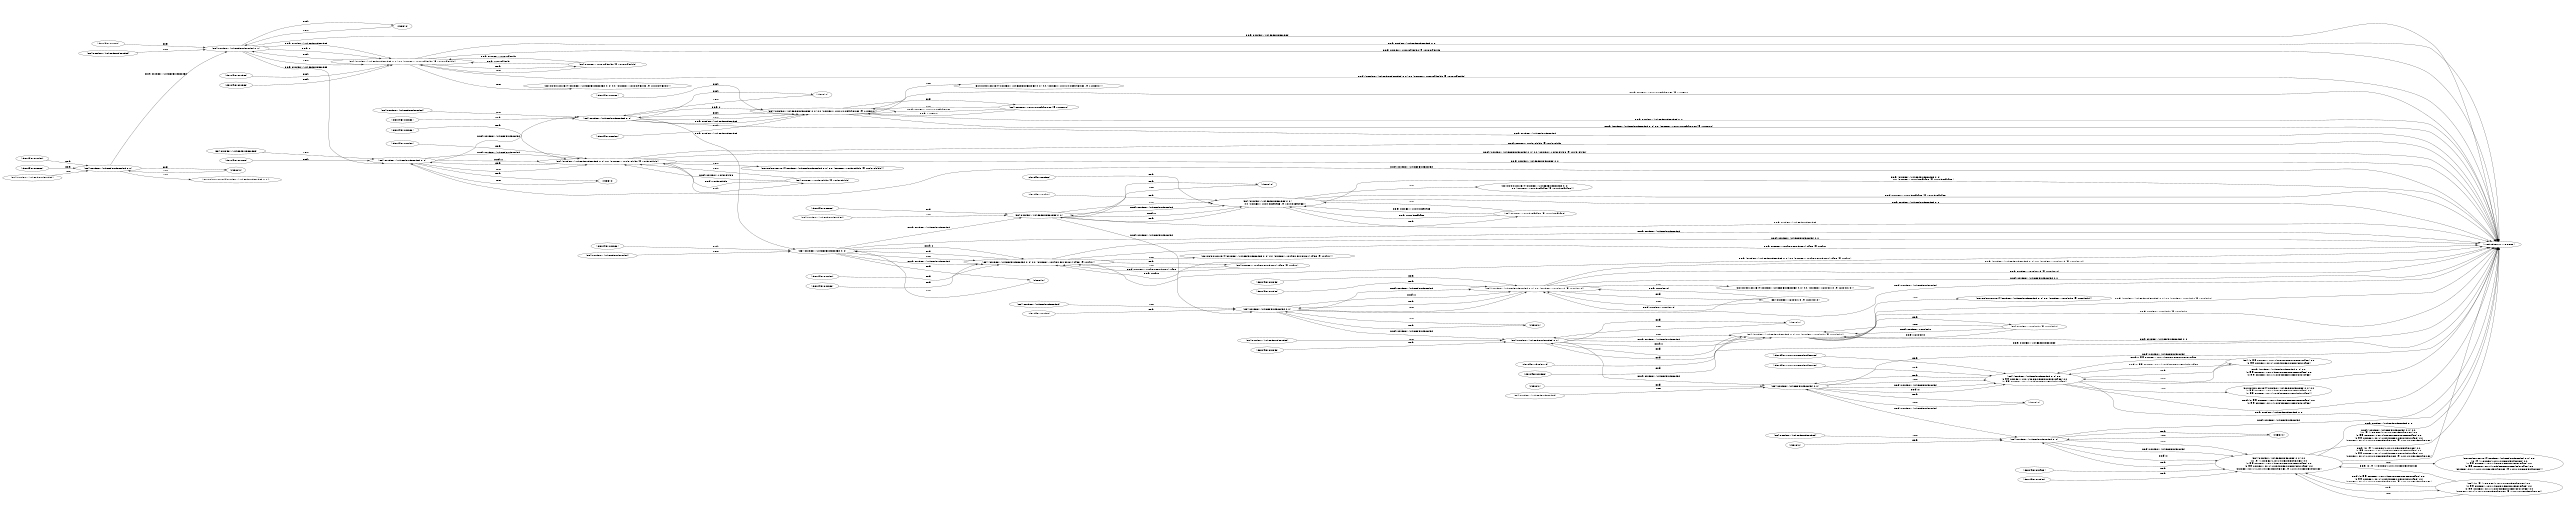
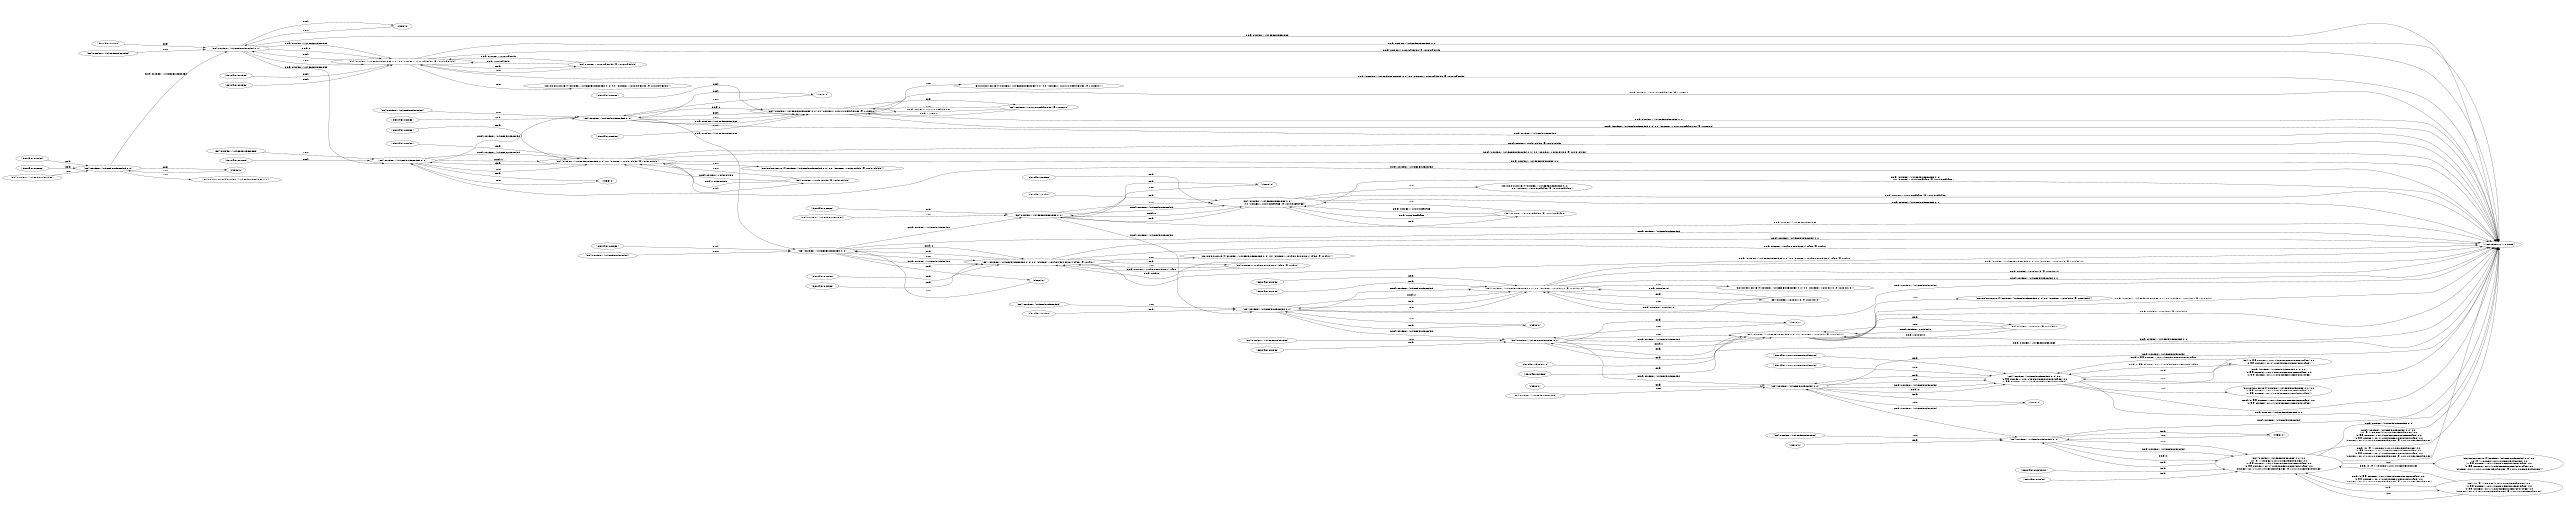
(2034, 470) -> (2034, 470)
